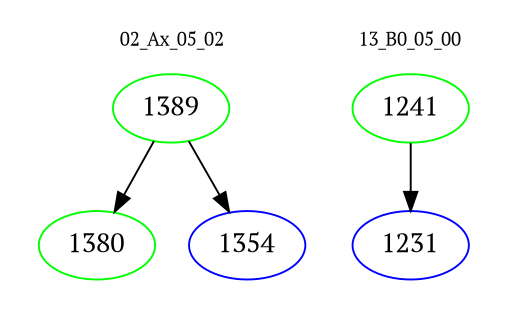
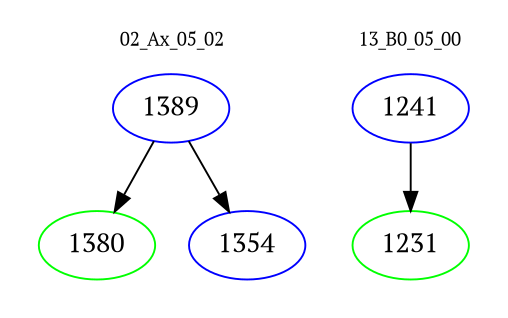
(171, 108) -> (171, 108)
(411, 108) -> (411, 108)
(411, 245) -> (411, 245)
